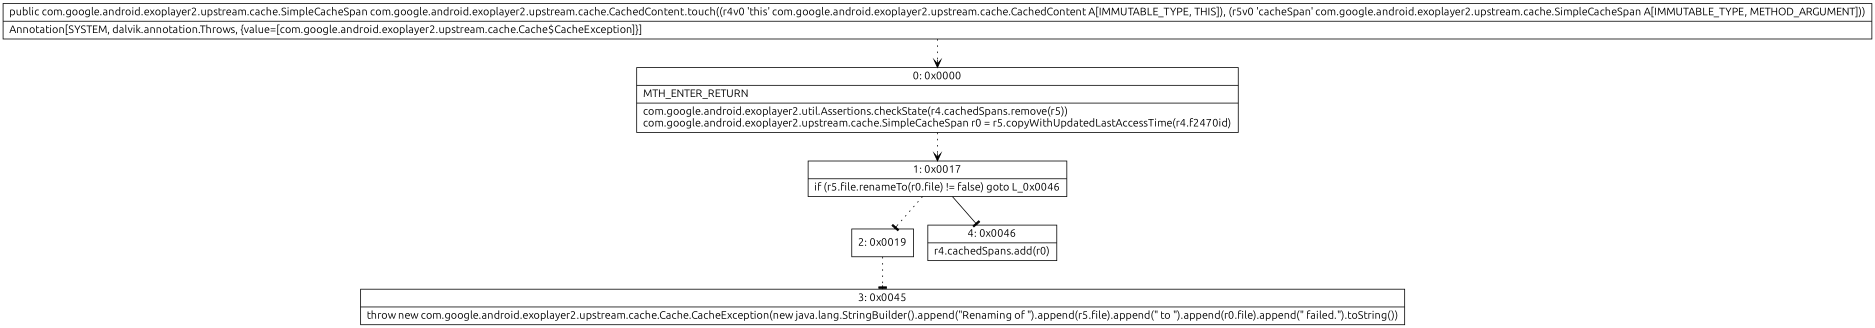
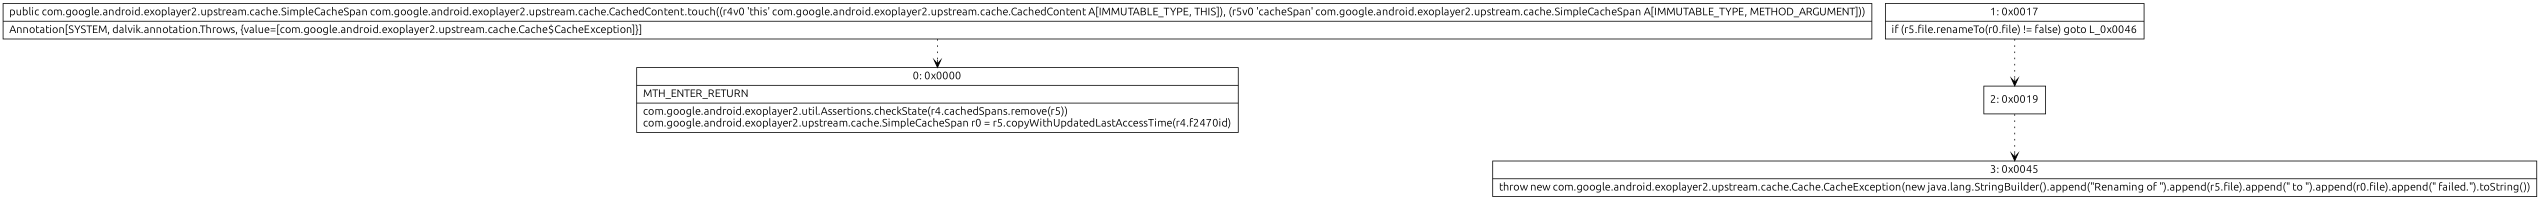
(937, 143) -> none
(910, 211) -> (2015, 59)
(992, 243) -> none
(883, 271) -> (2015, 134)
